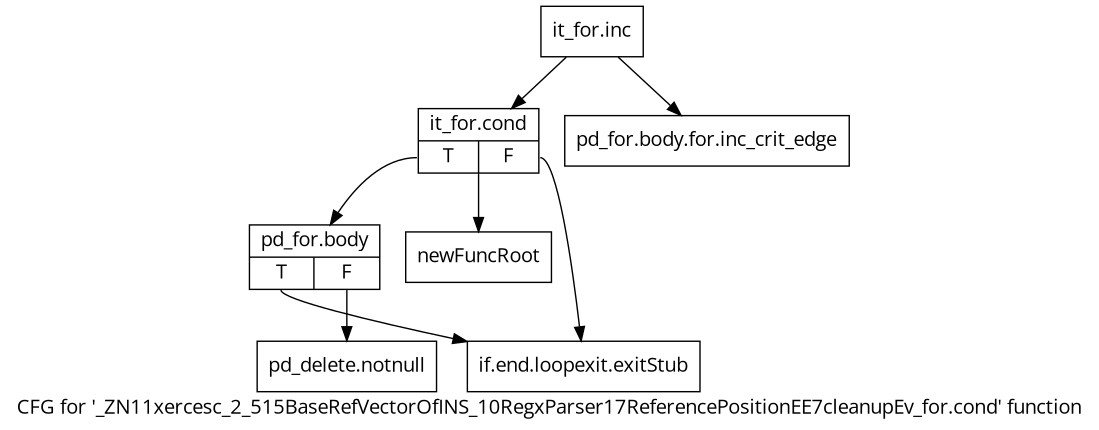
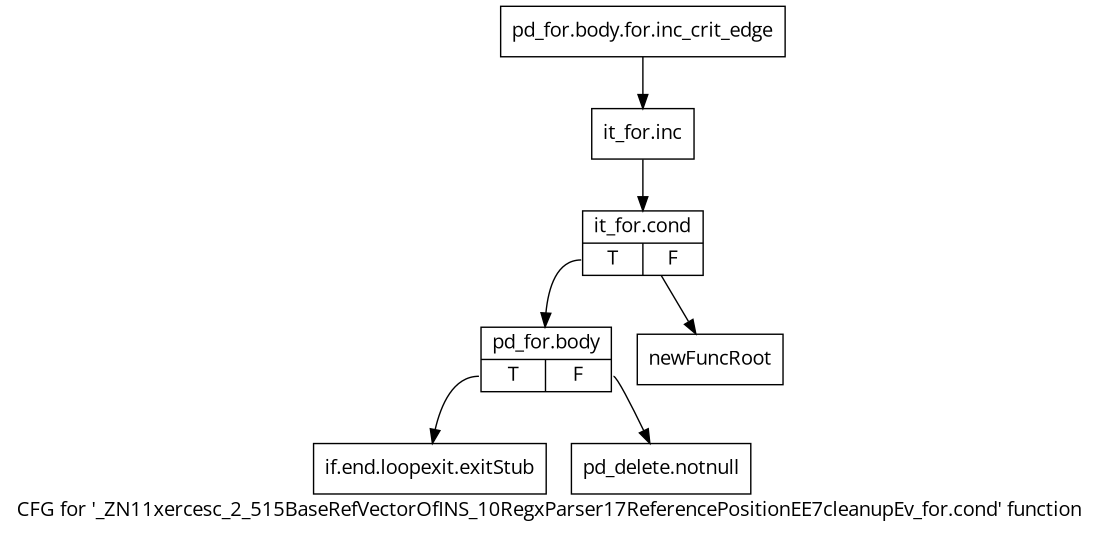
(644, 81) -> (643, 76)
(567, 240) -> none
